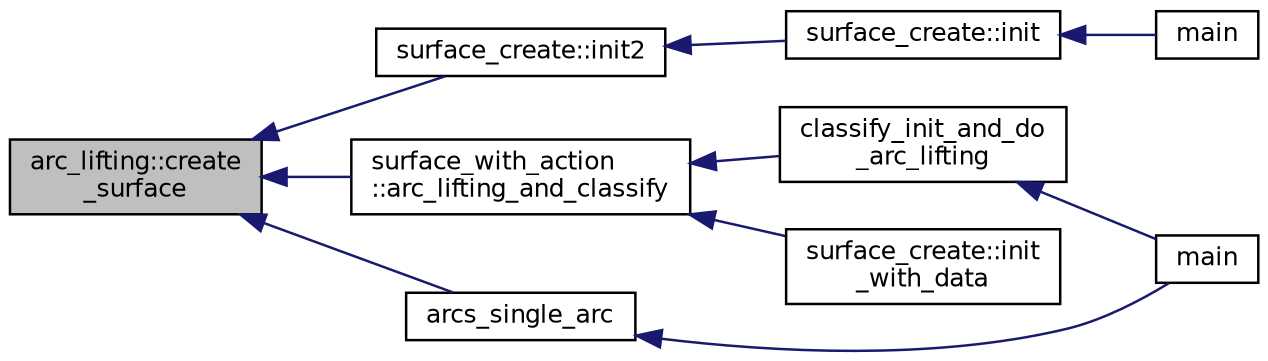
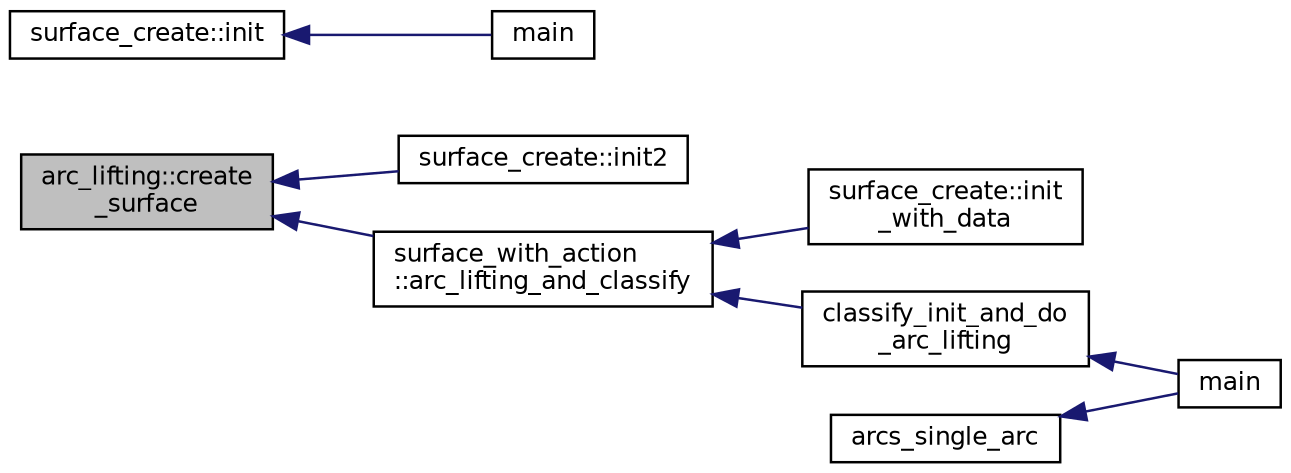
(738, 43) -> none
(359, 258) -> none
